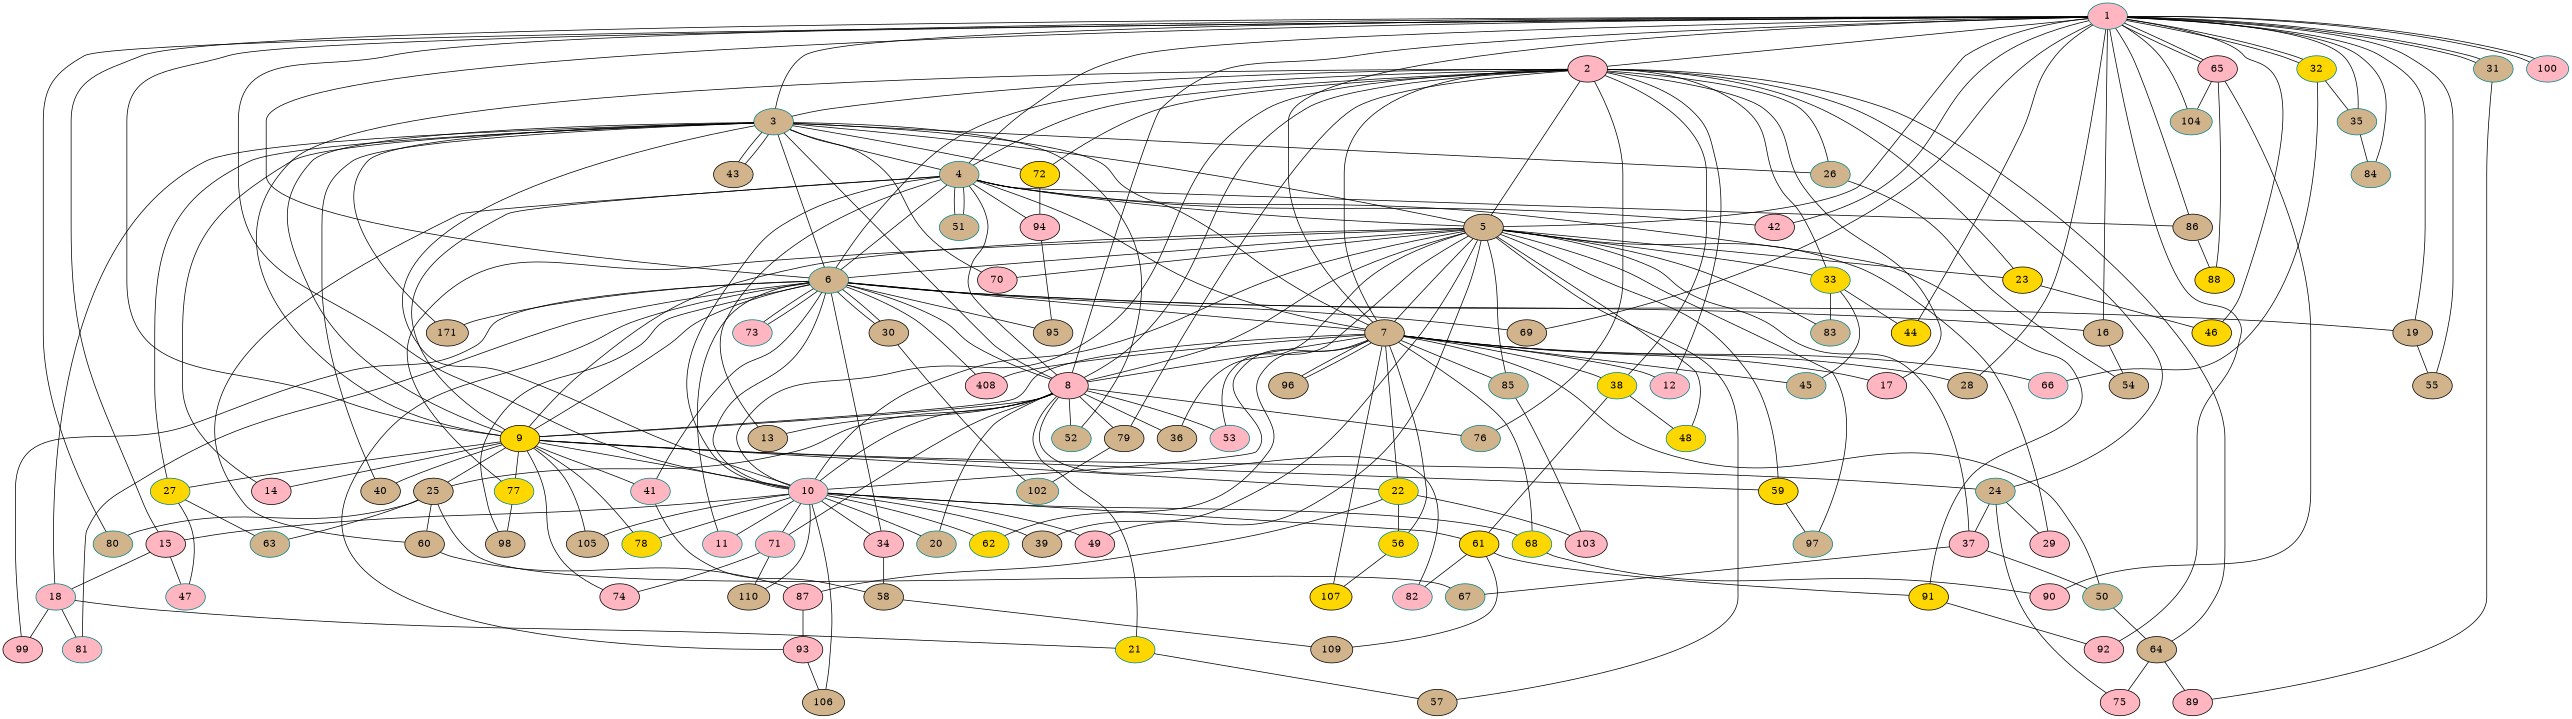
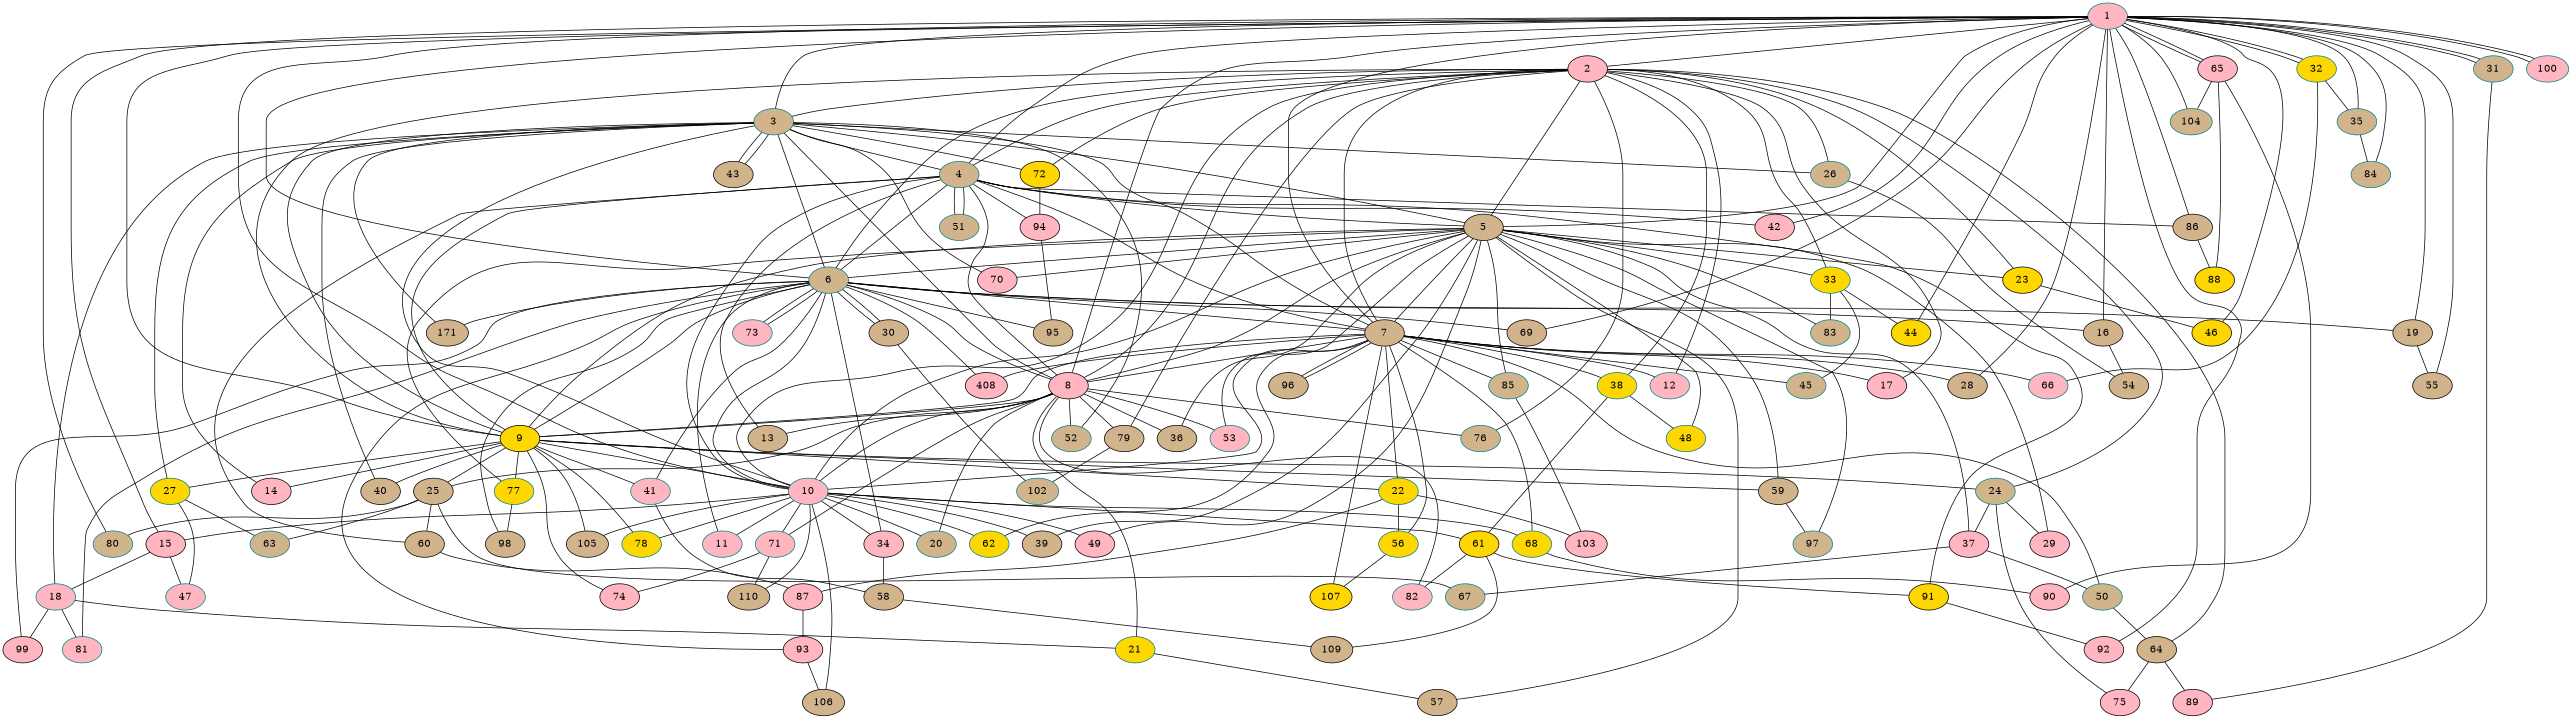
(1778, 491) -> (1778, 491)
